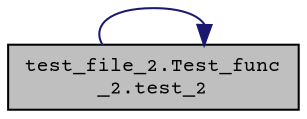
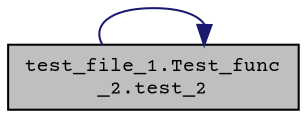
(153, 77) -> (153, 77)
